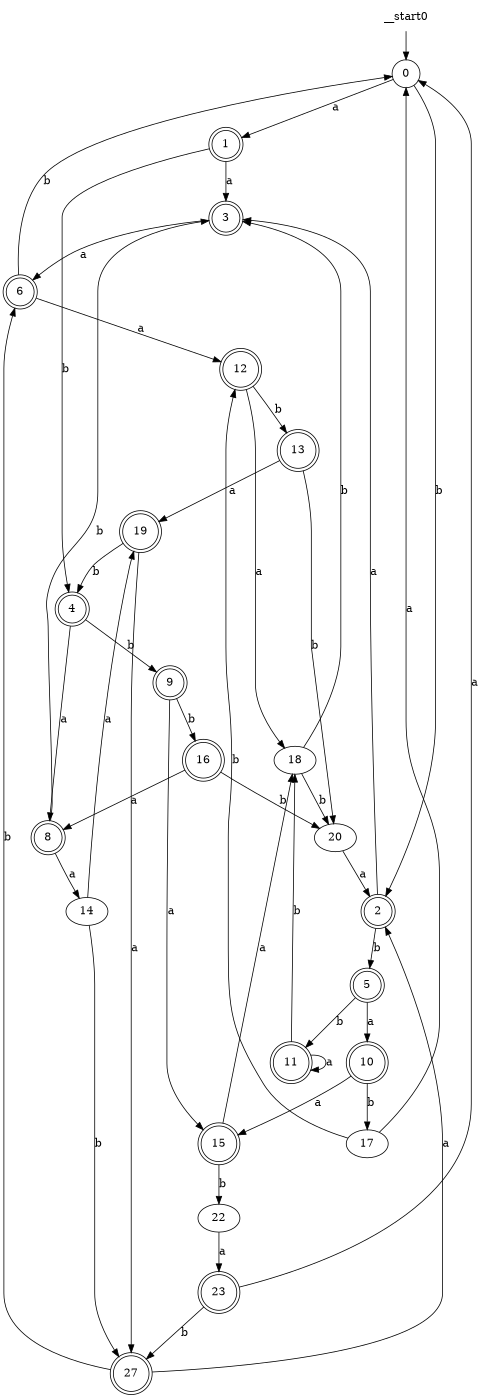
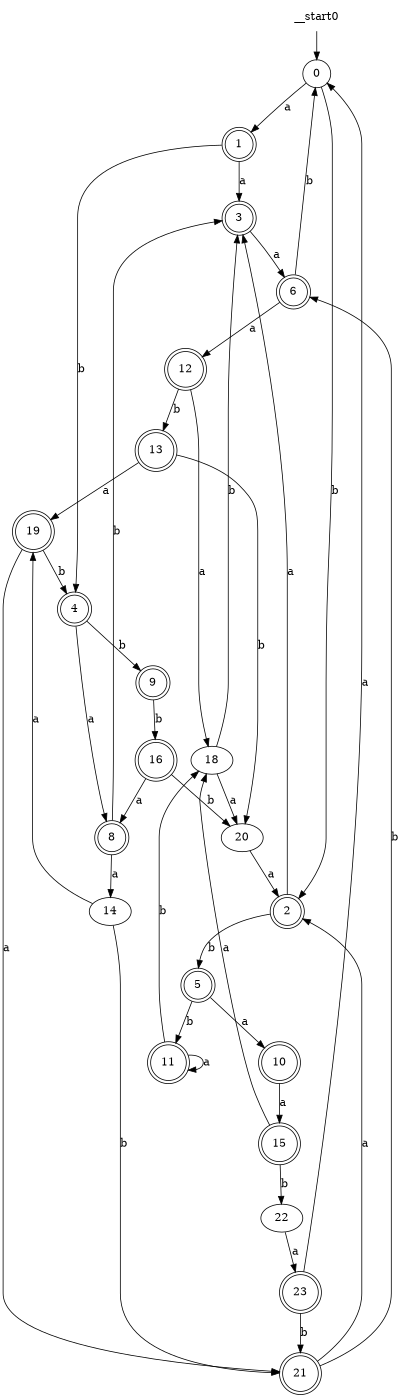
(323, 801) -> (233, 801)
(167, 917) -> none
(367, 1144) -> none
(131, 1374) -> (300, 1374)
